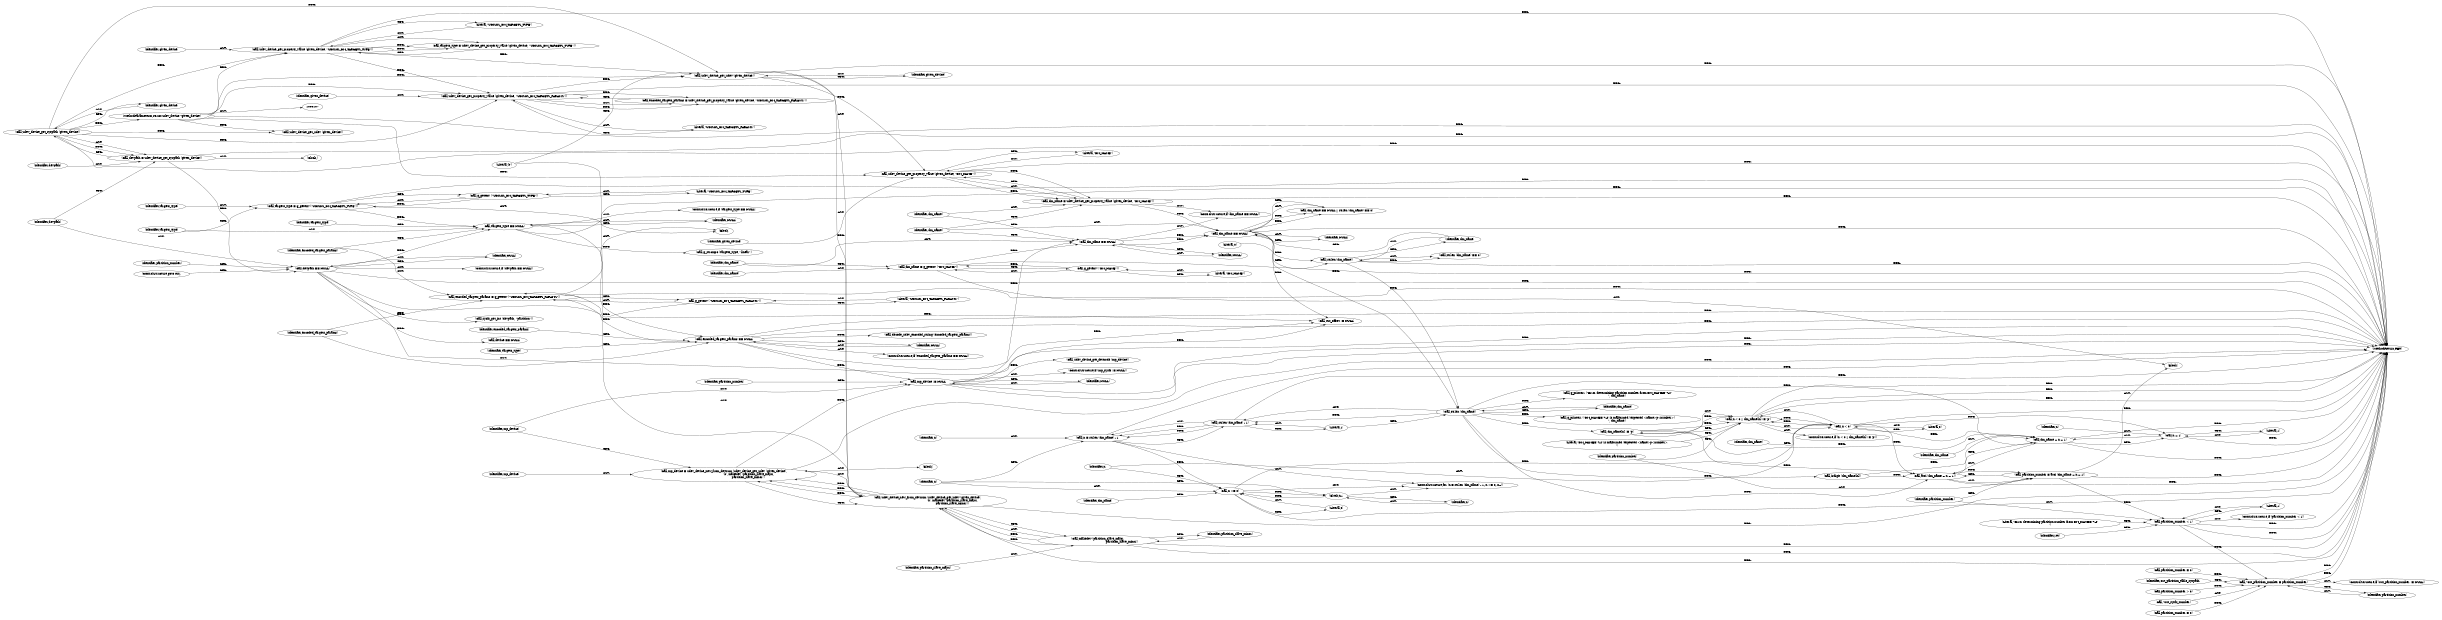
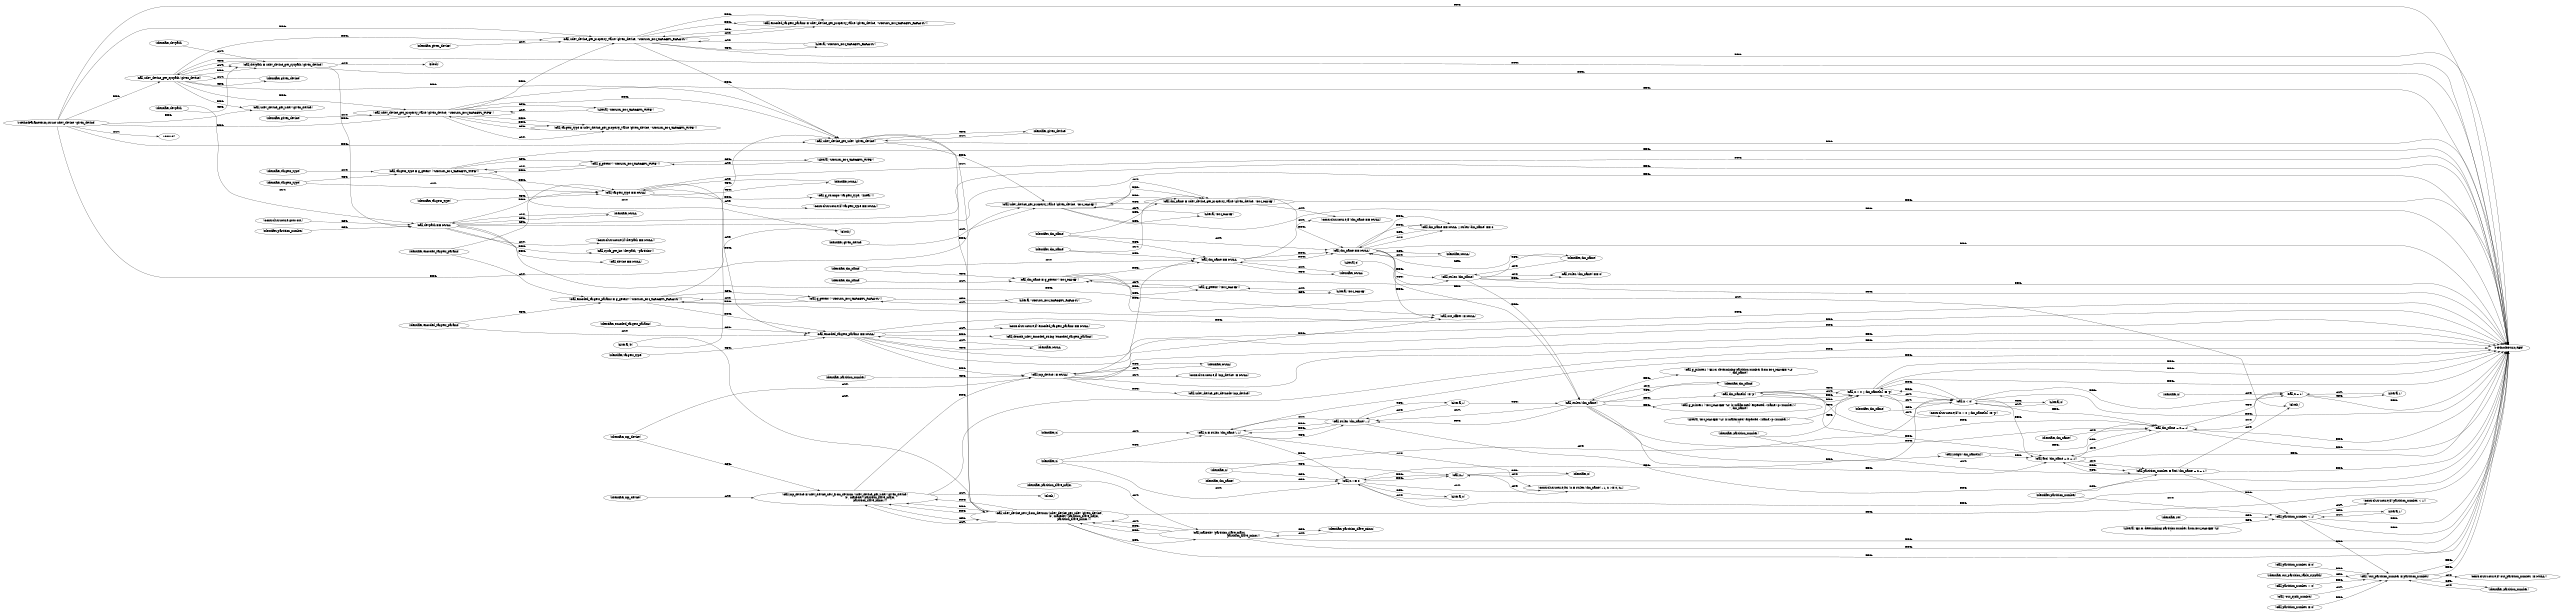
(104, 125) -> (112, 101)
(1098, 371) -> (1219, 376)
(1336, 496) -> (1458, 476)
